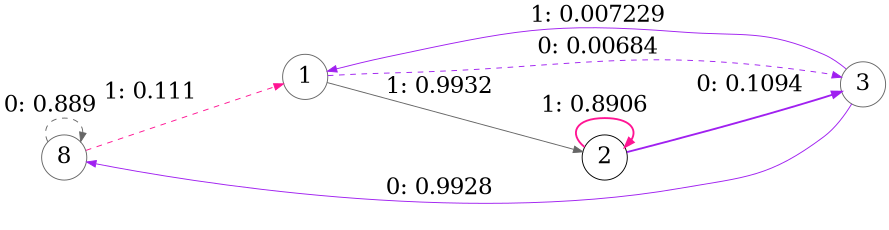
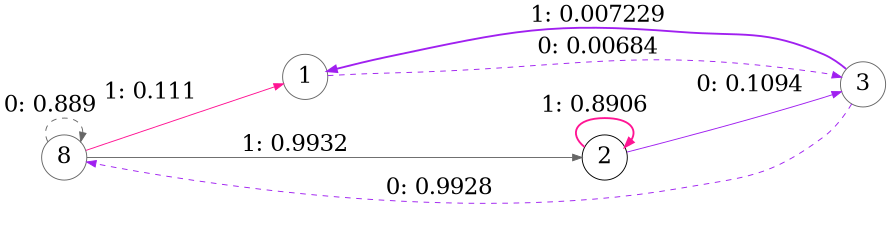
(593, 28) -> (593, 28)
(450, 116) -> (330, 157)
(180, 119) -> (180, 119)
(730, 125) -> (730, 125)
(486, 203) -> (486, 203)
